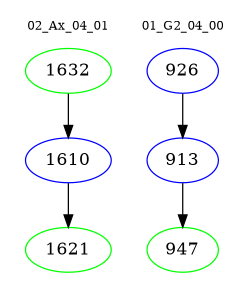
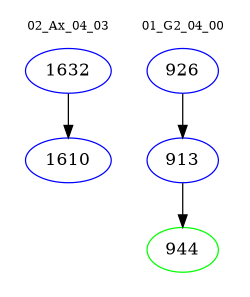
(68, 27) -> (68, 27)
(68, 71) -> (68, 71)
(68, 250) -> none
(183, 250) -> (183, 250)
